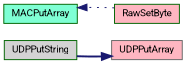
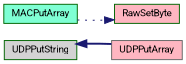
(101, 7) -> (91, 20)
(89, 57) -> (99, 44)
